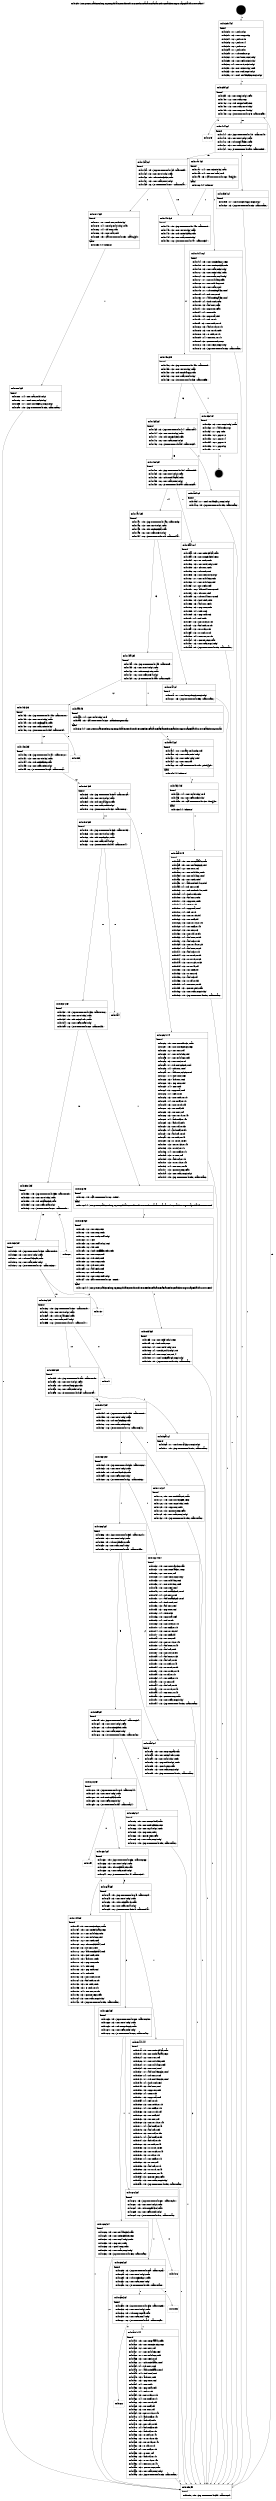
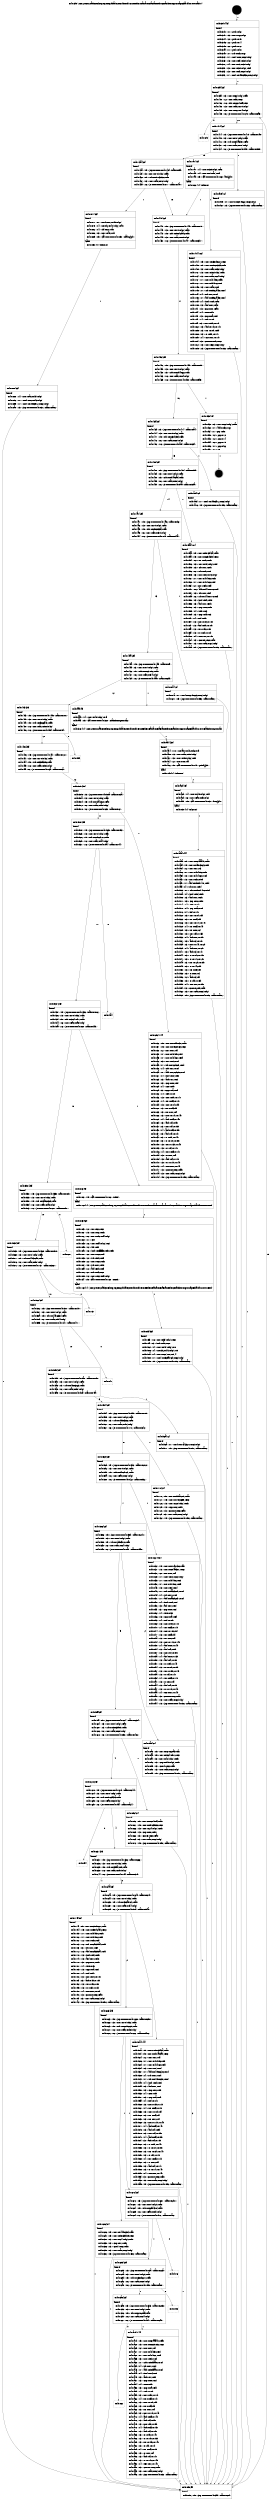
(109, 2309) -> (110, 2309)
